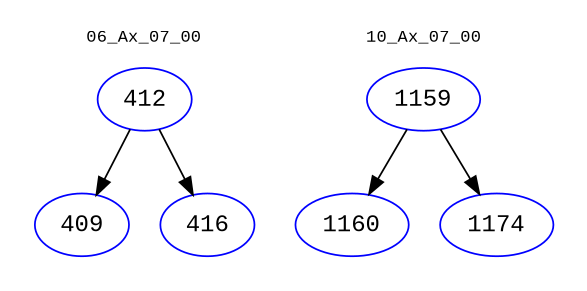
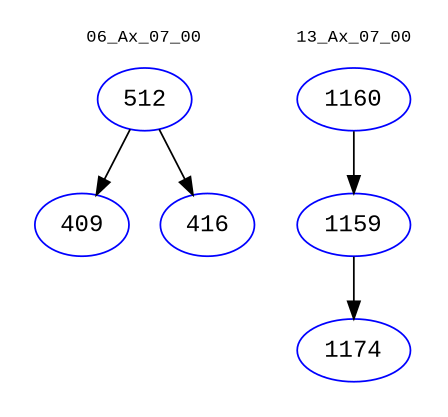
(424, 37) -> (355, 37)
(145, 99) -> (145, 99)
(392, 154) -> (354, 154)
